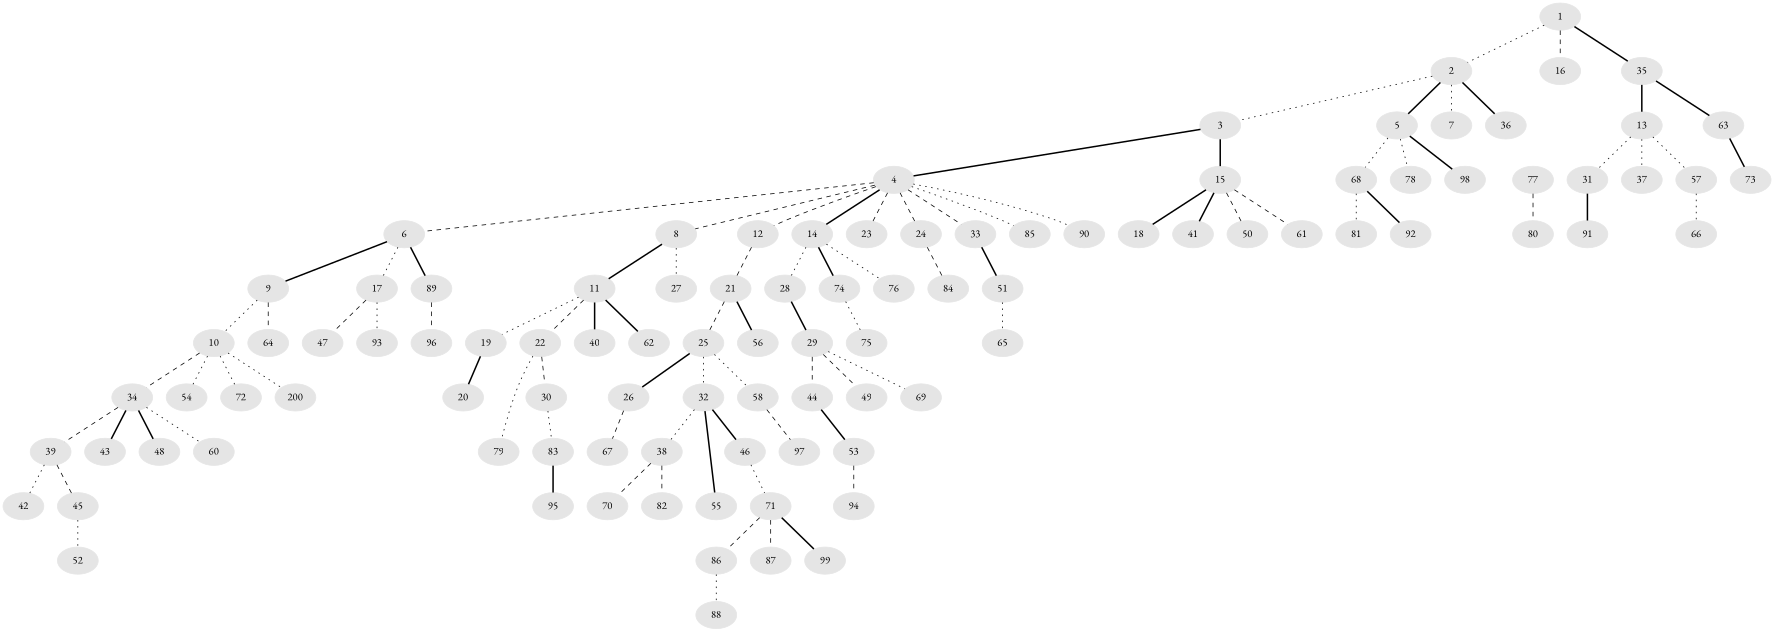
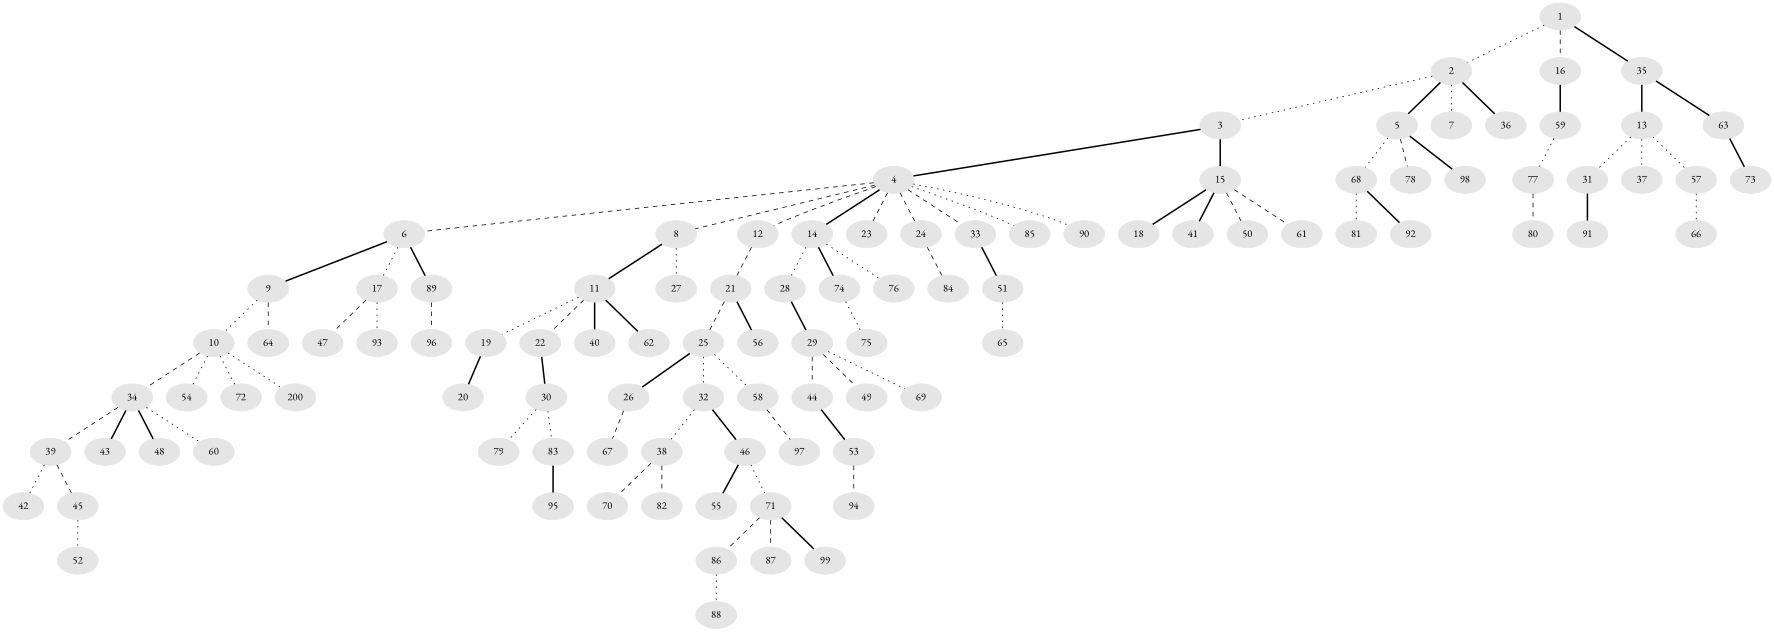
none -> (1560, 125)
(1404, 153) -> (1404, 153)
(543, 370) -> (543, 370)
(514, 396) -> (522, 425)
(710, 452) -> (731, 479)
